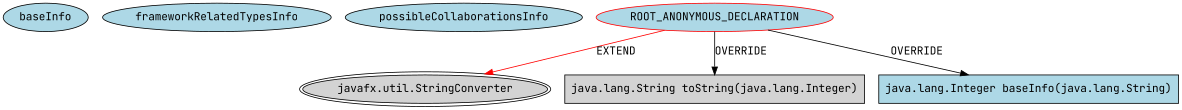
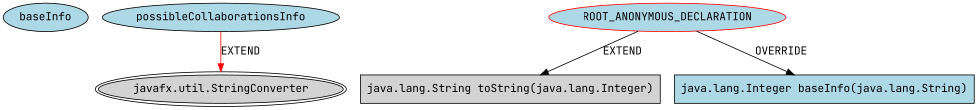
(217, 17) -> none
(579, 51) -> (221, 48)
(741, 52) -> (622, 52)
